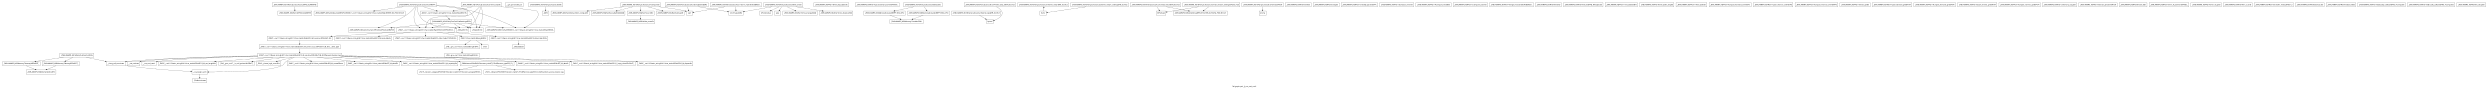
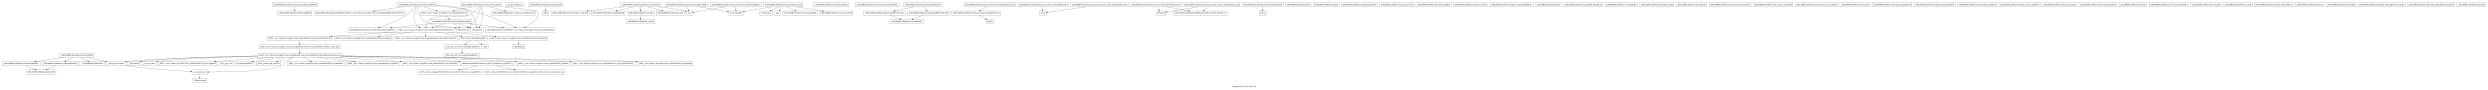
(1044, 10) -> (1042, 8)
none -> (514, 13)
(1002, 14) -> (983, 9)
none -> (93, 64)
